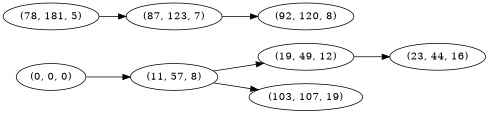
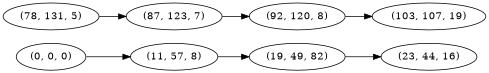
(51, 16) -> (51, 16)
(306, 57) -> (297, 57)
(232, 86) -> (355, 16)
